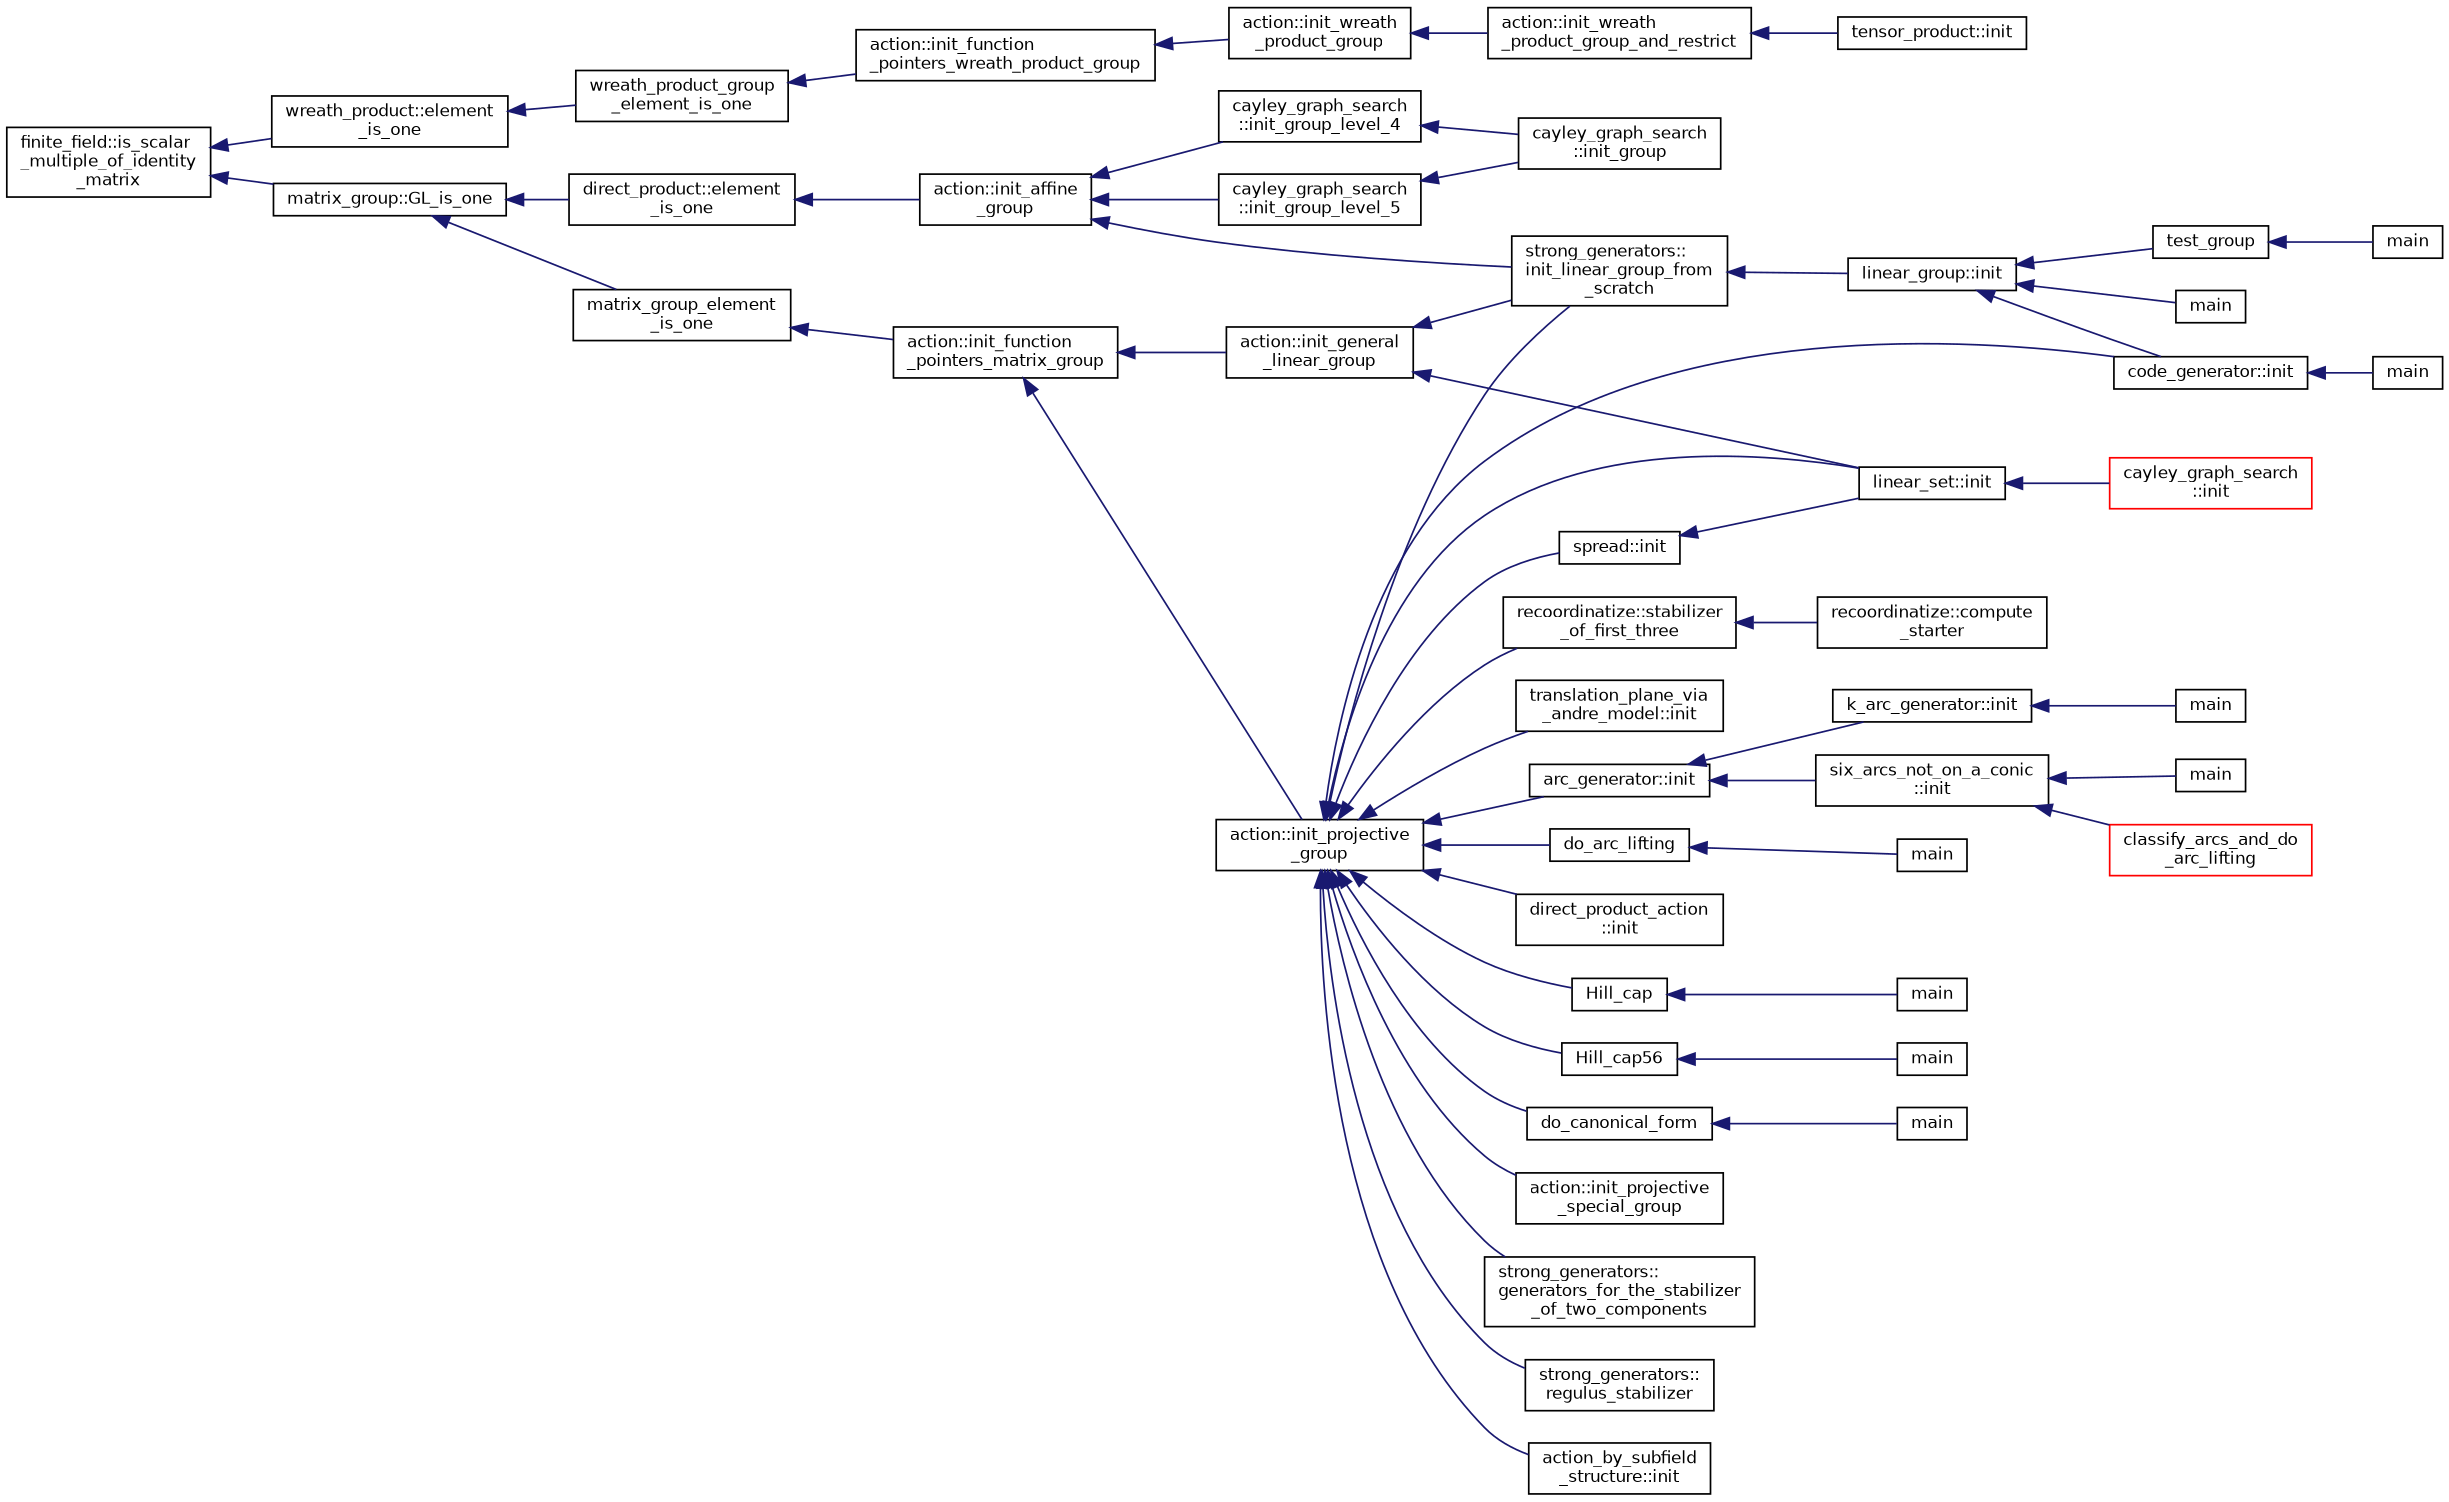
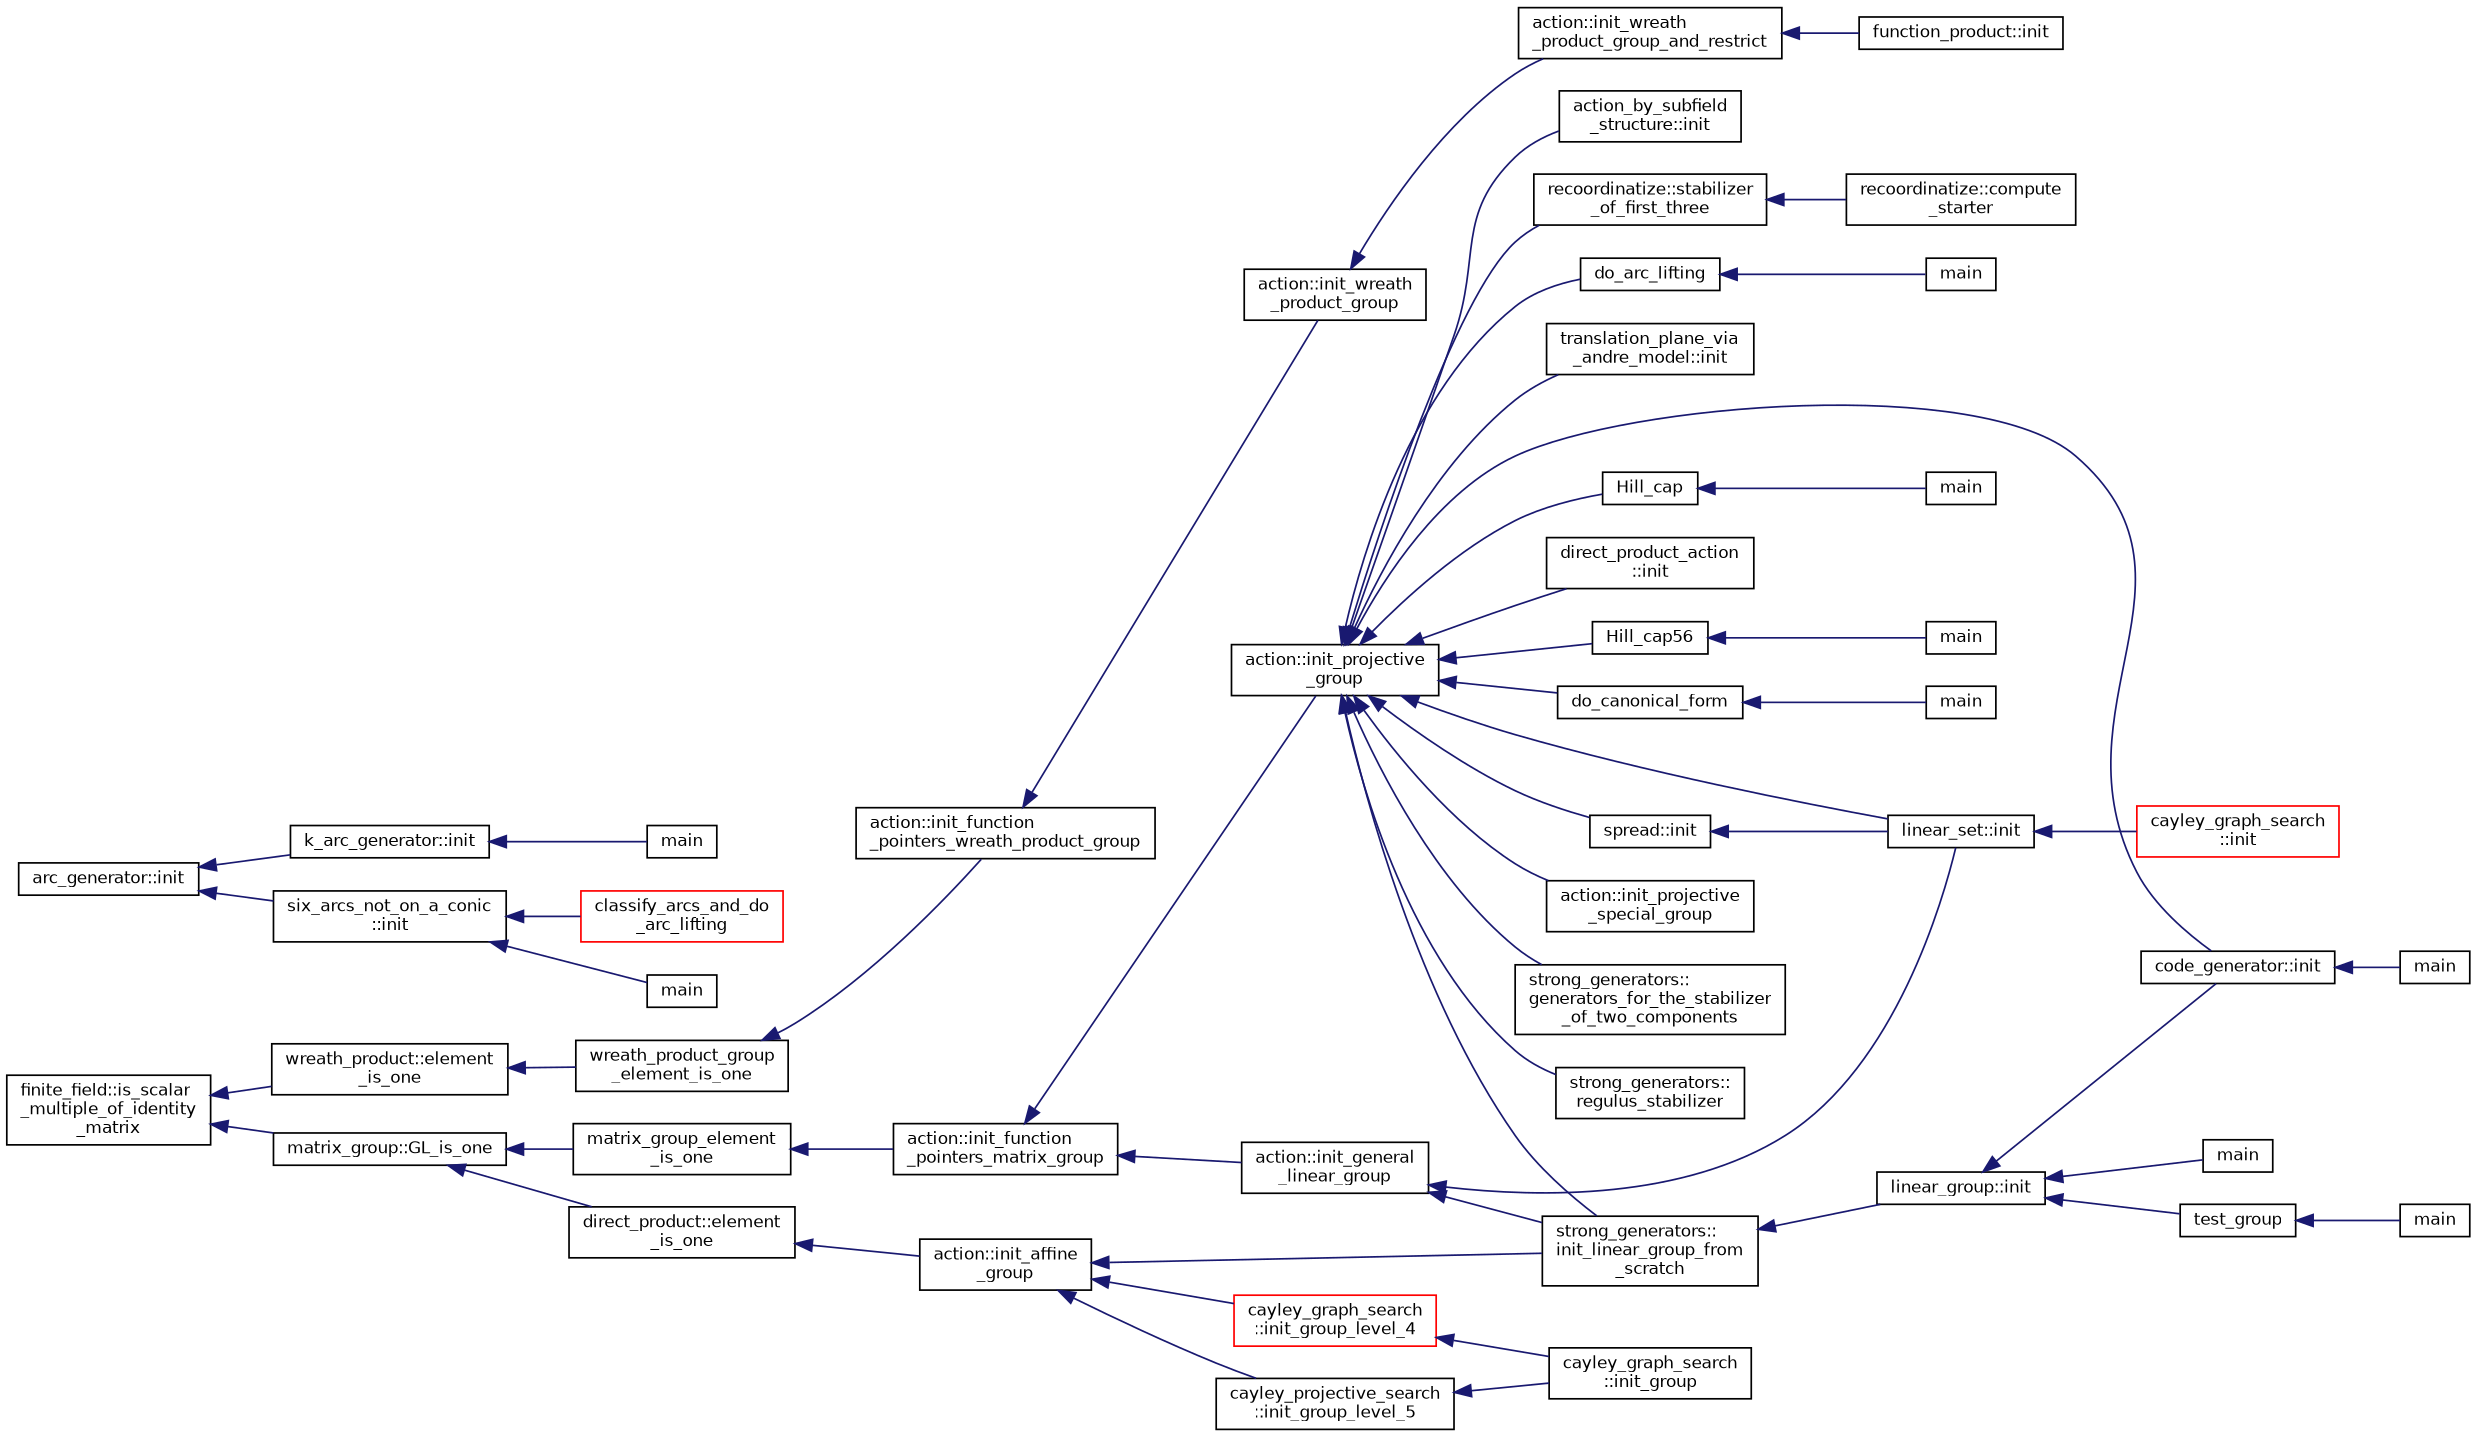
(1932, 33) -> (1961, 33)
(1320, 116) -> (1335, 1321)
(1320, 200) -> (1335, 1404)
(1492, 808) -> none
